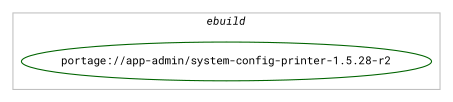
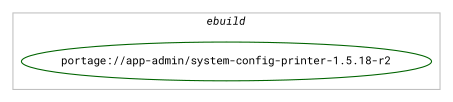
(226, 61) -> (226, 61)
